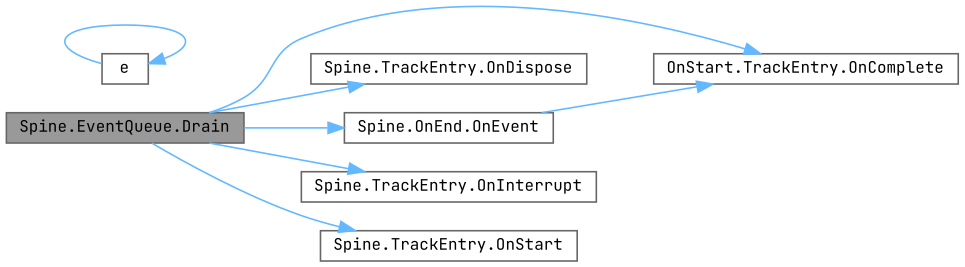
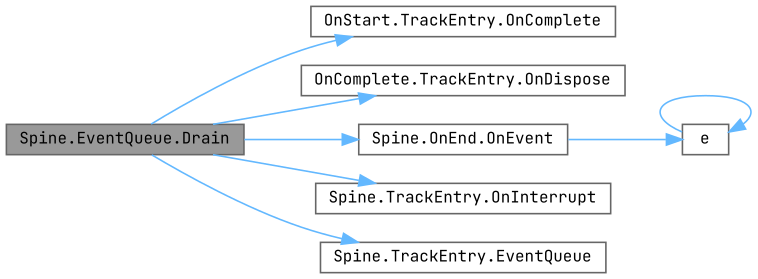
(449, 69) -> (463, 81)
(619, 100) -> (617, 140)
(449, 246) -> (463, 258)
